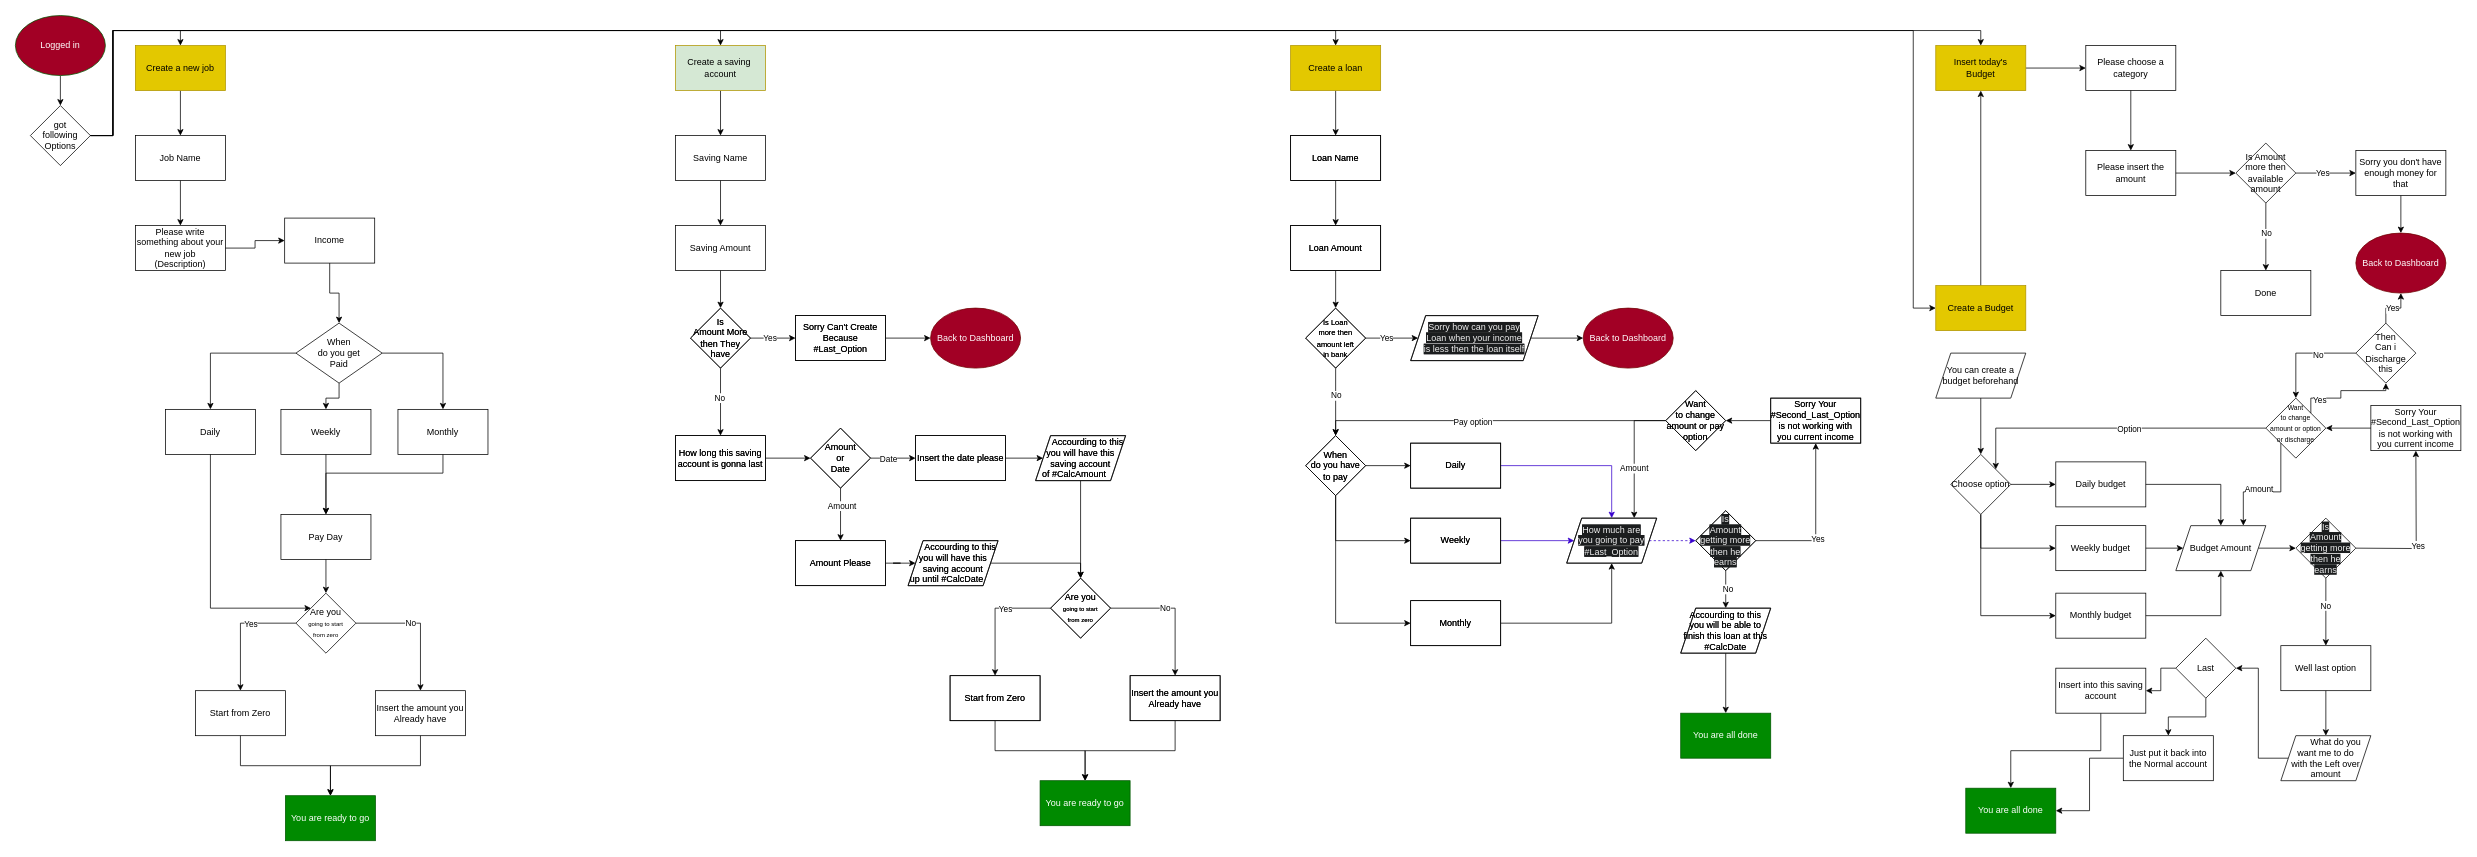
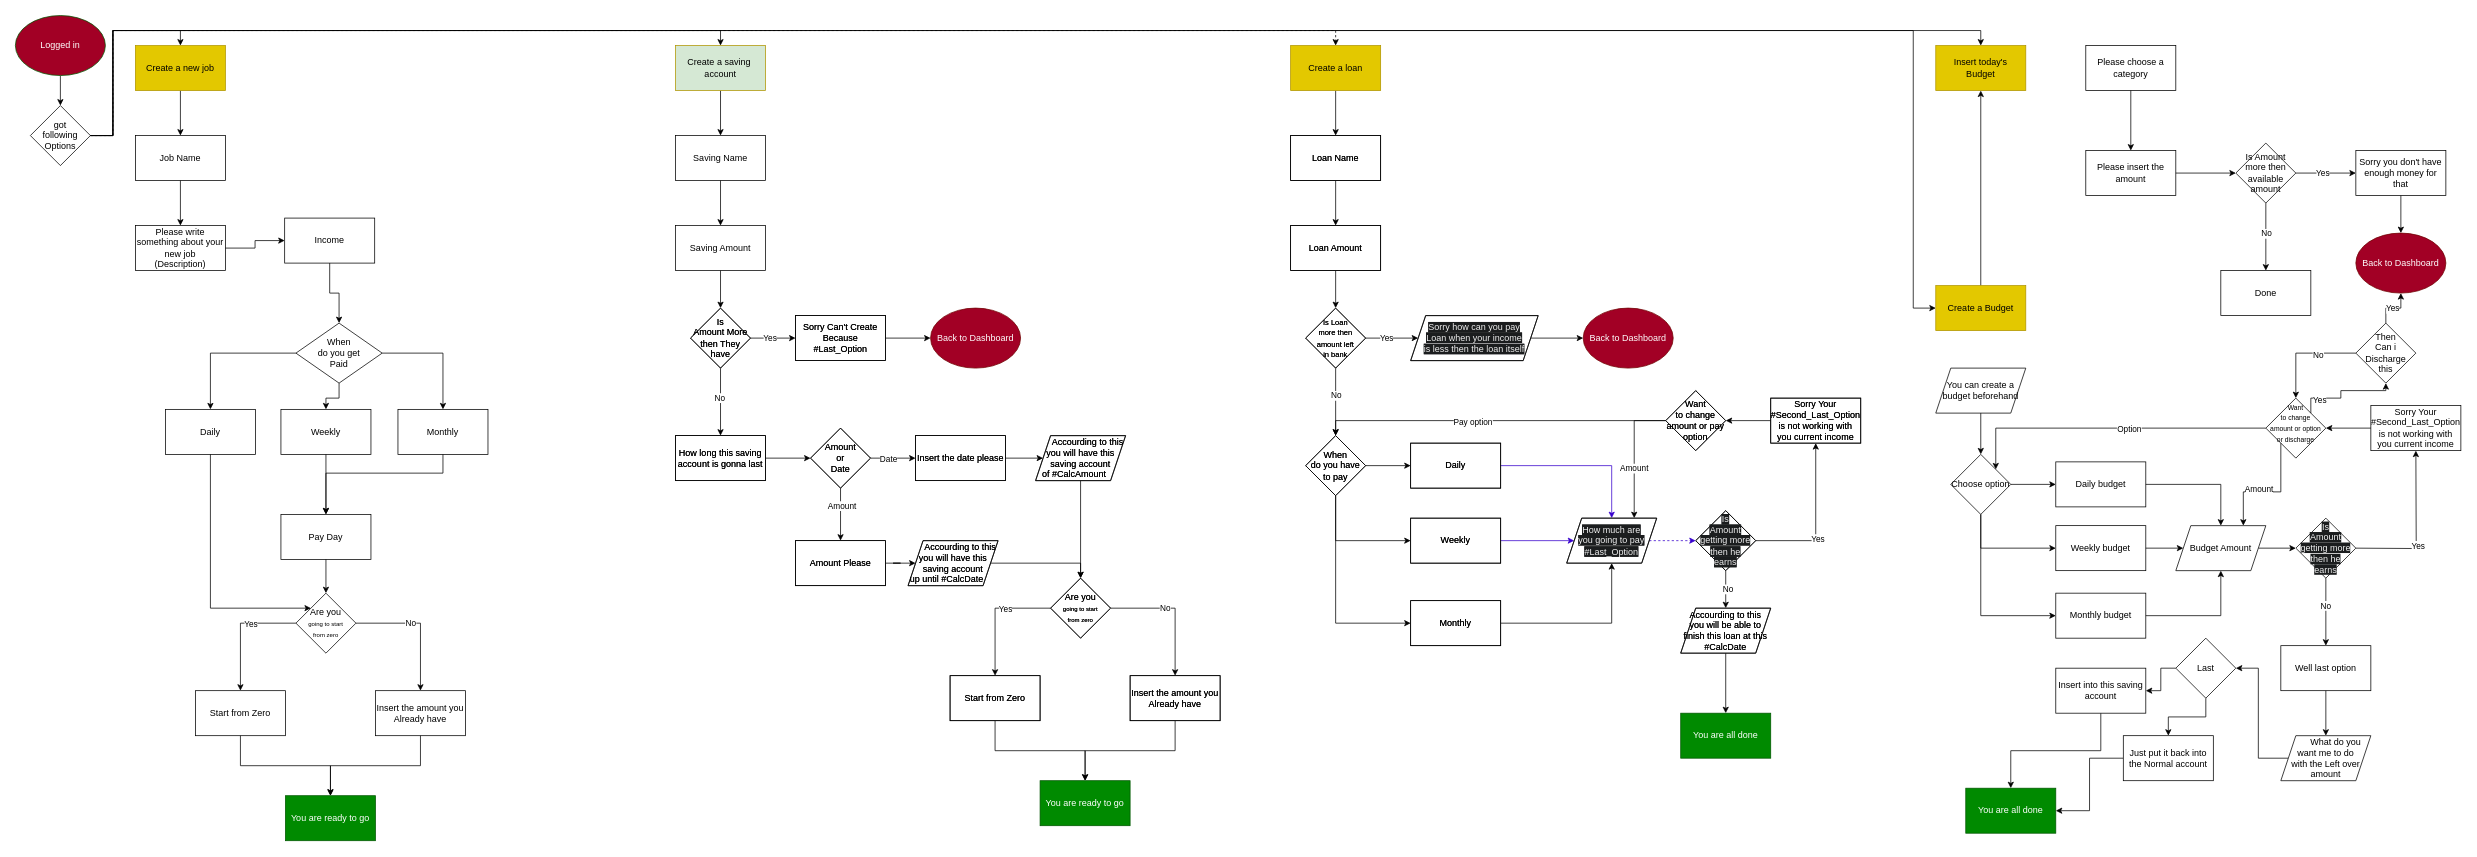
(1335, 37) -> (1335, 37)
(2079, 68) -> none
(1980, 375) -> (1980, 390)
